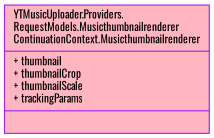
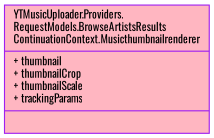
(97, 28) -> (90, 28)
